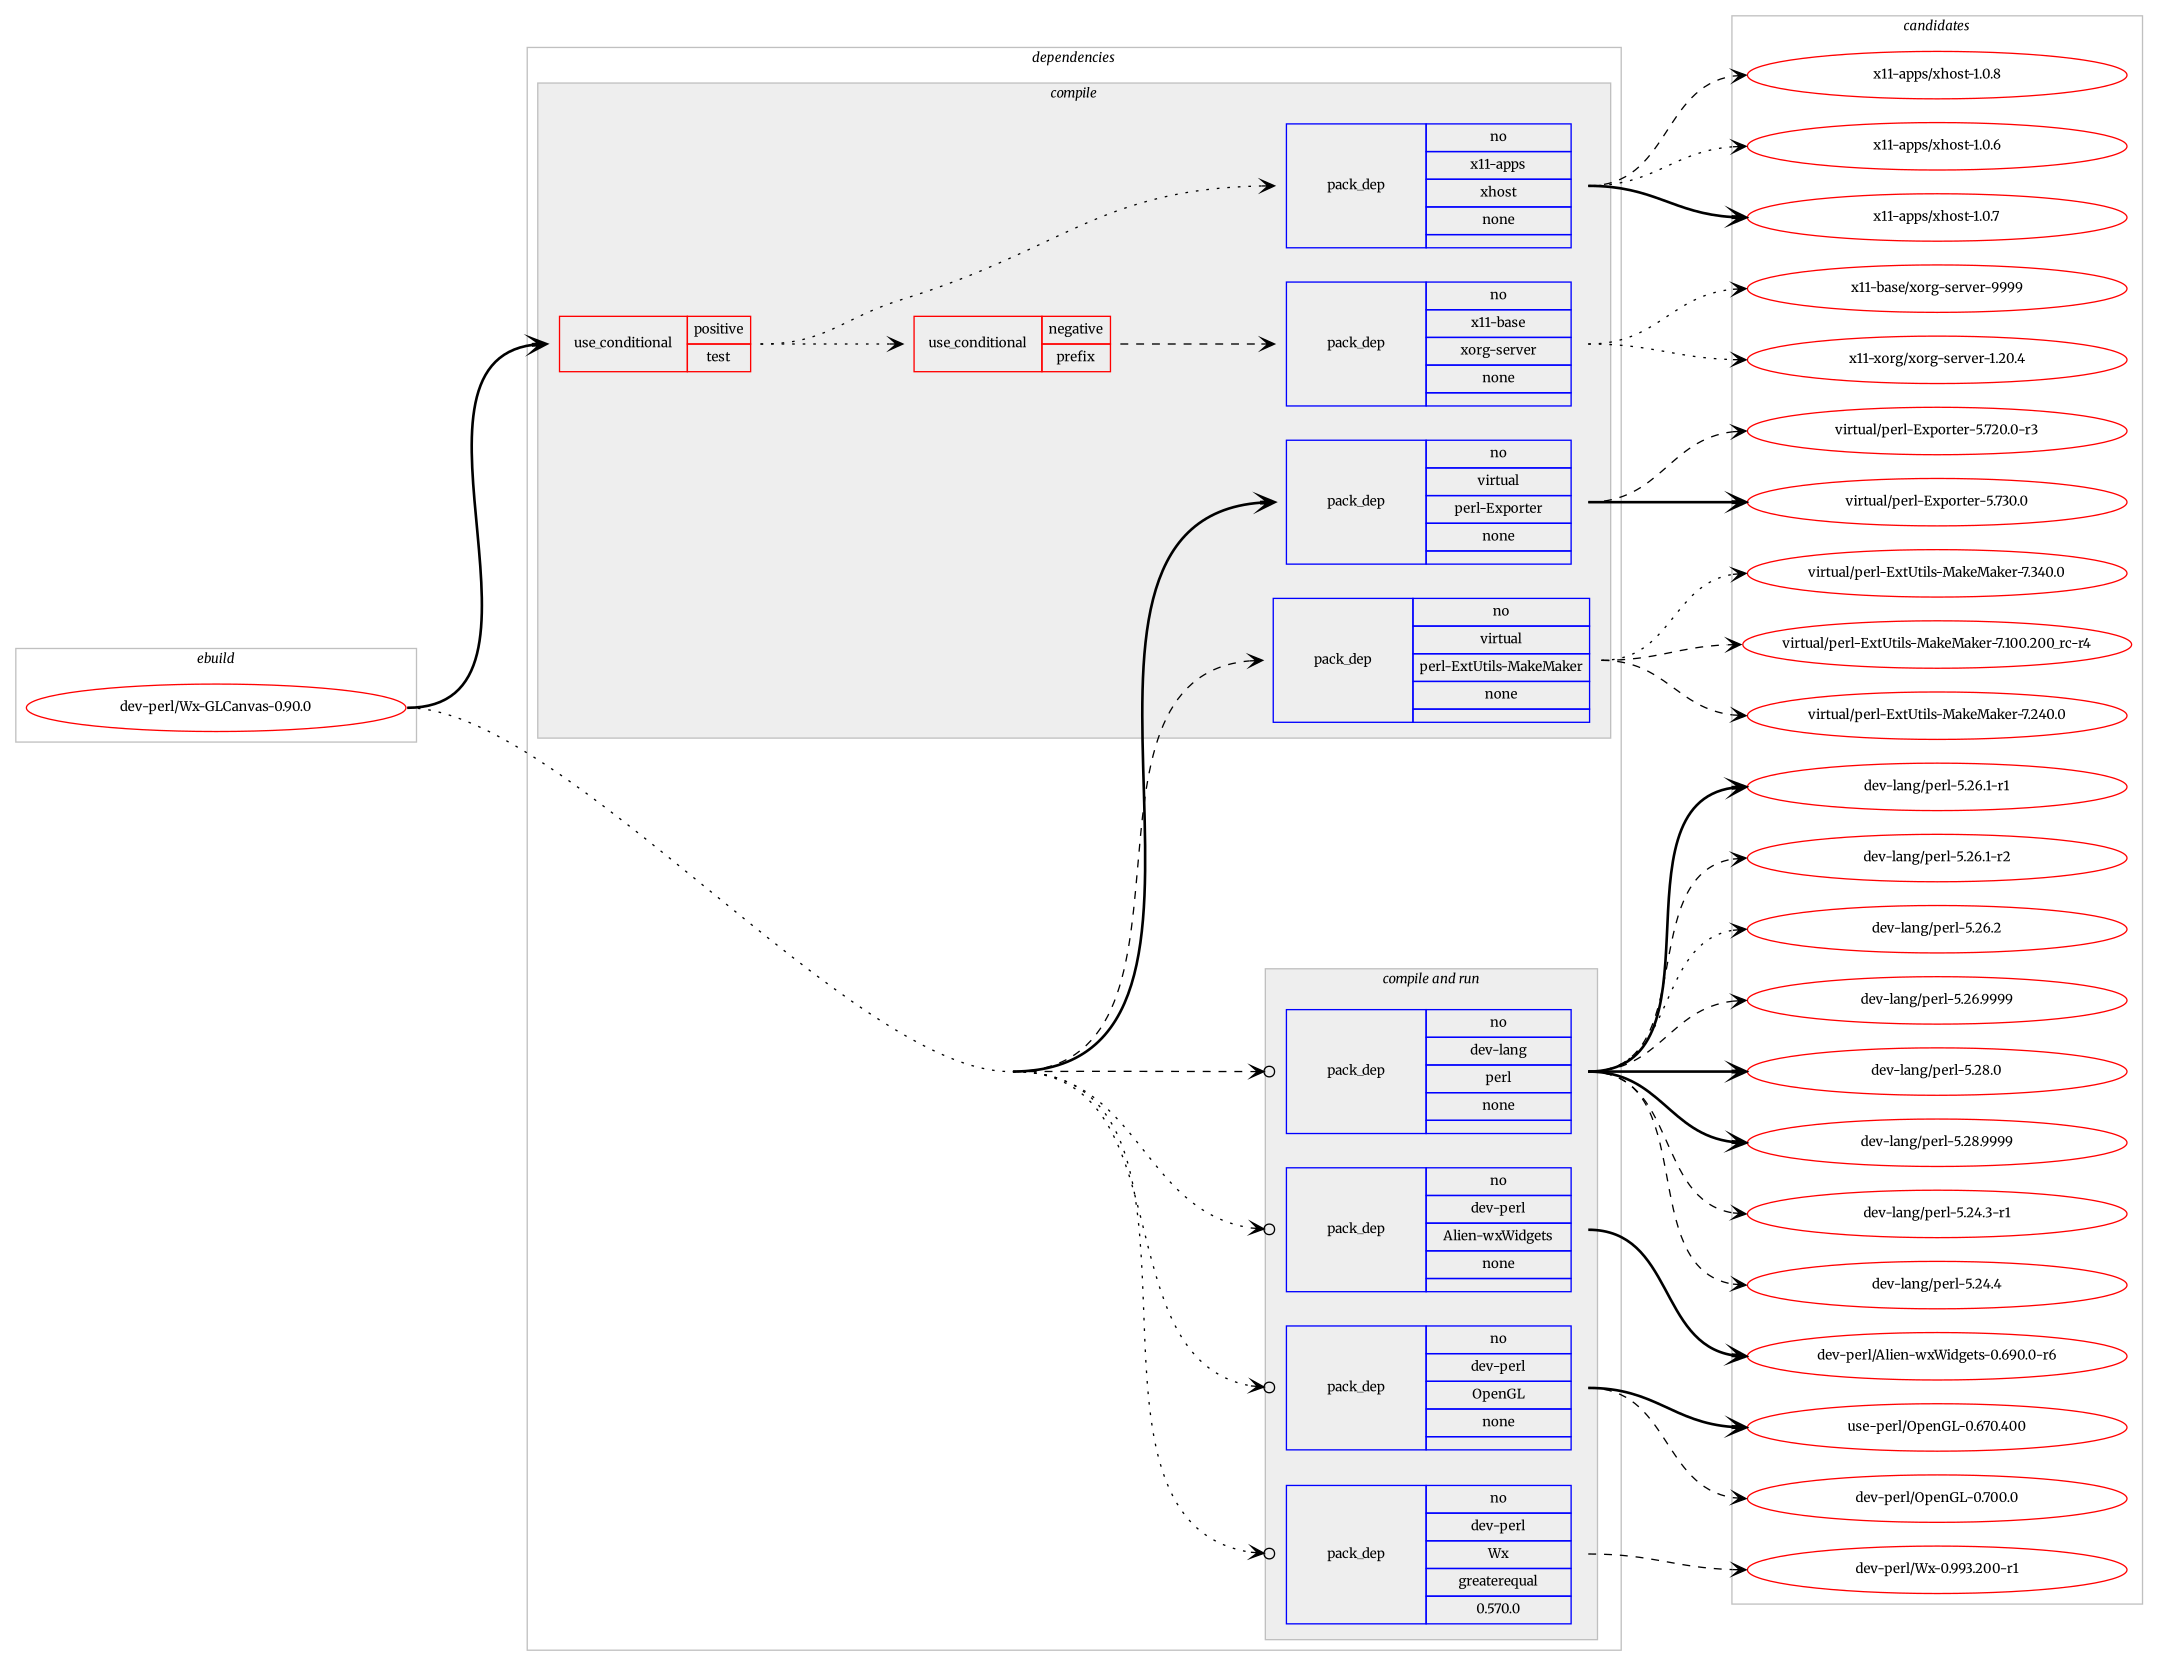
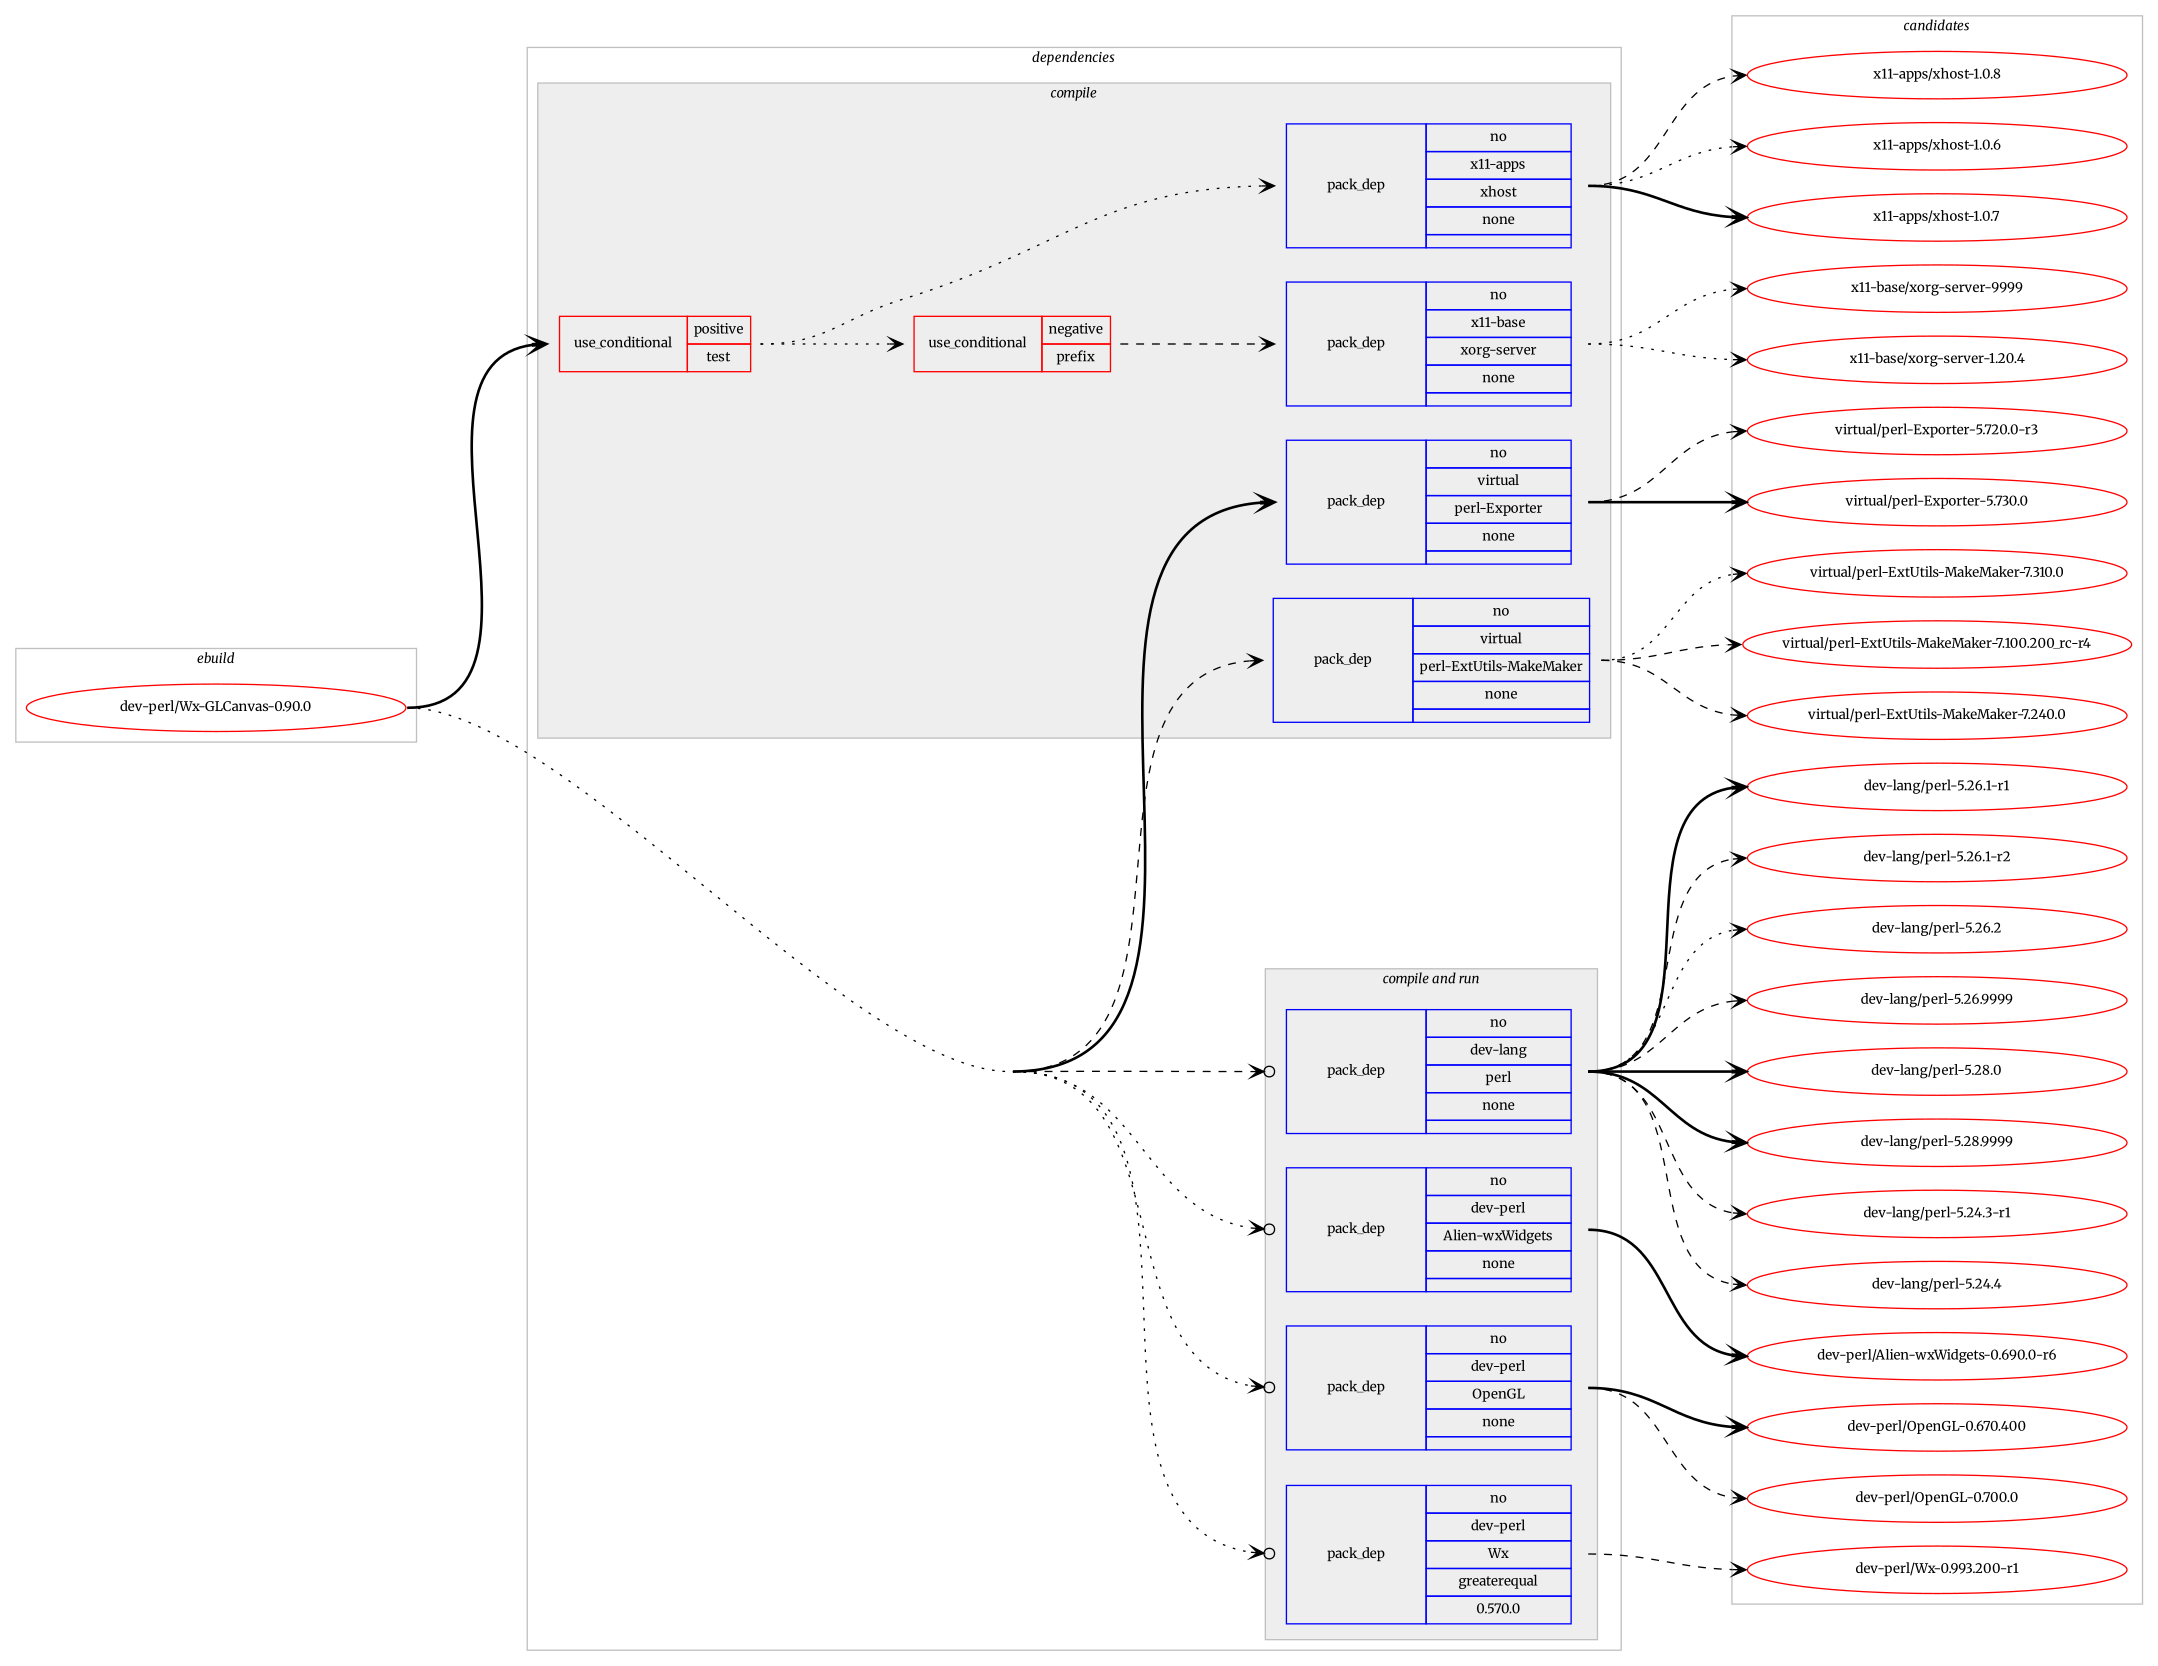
(1937, 360) -> (1937, 360)
(1937, 573) -> (1937, 573)
(1937, 1427) -> (1937, 1427)
